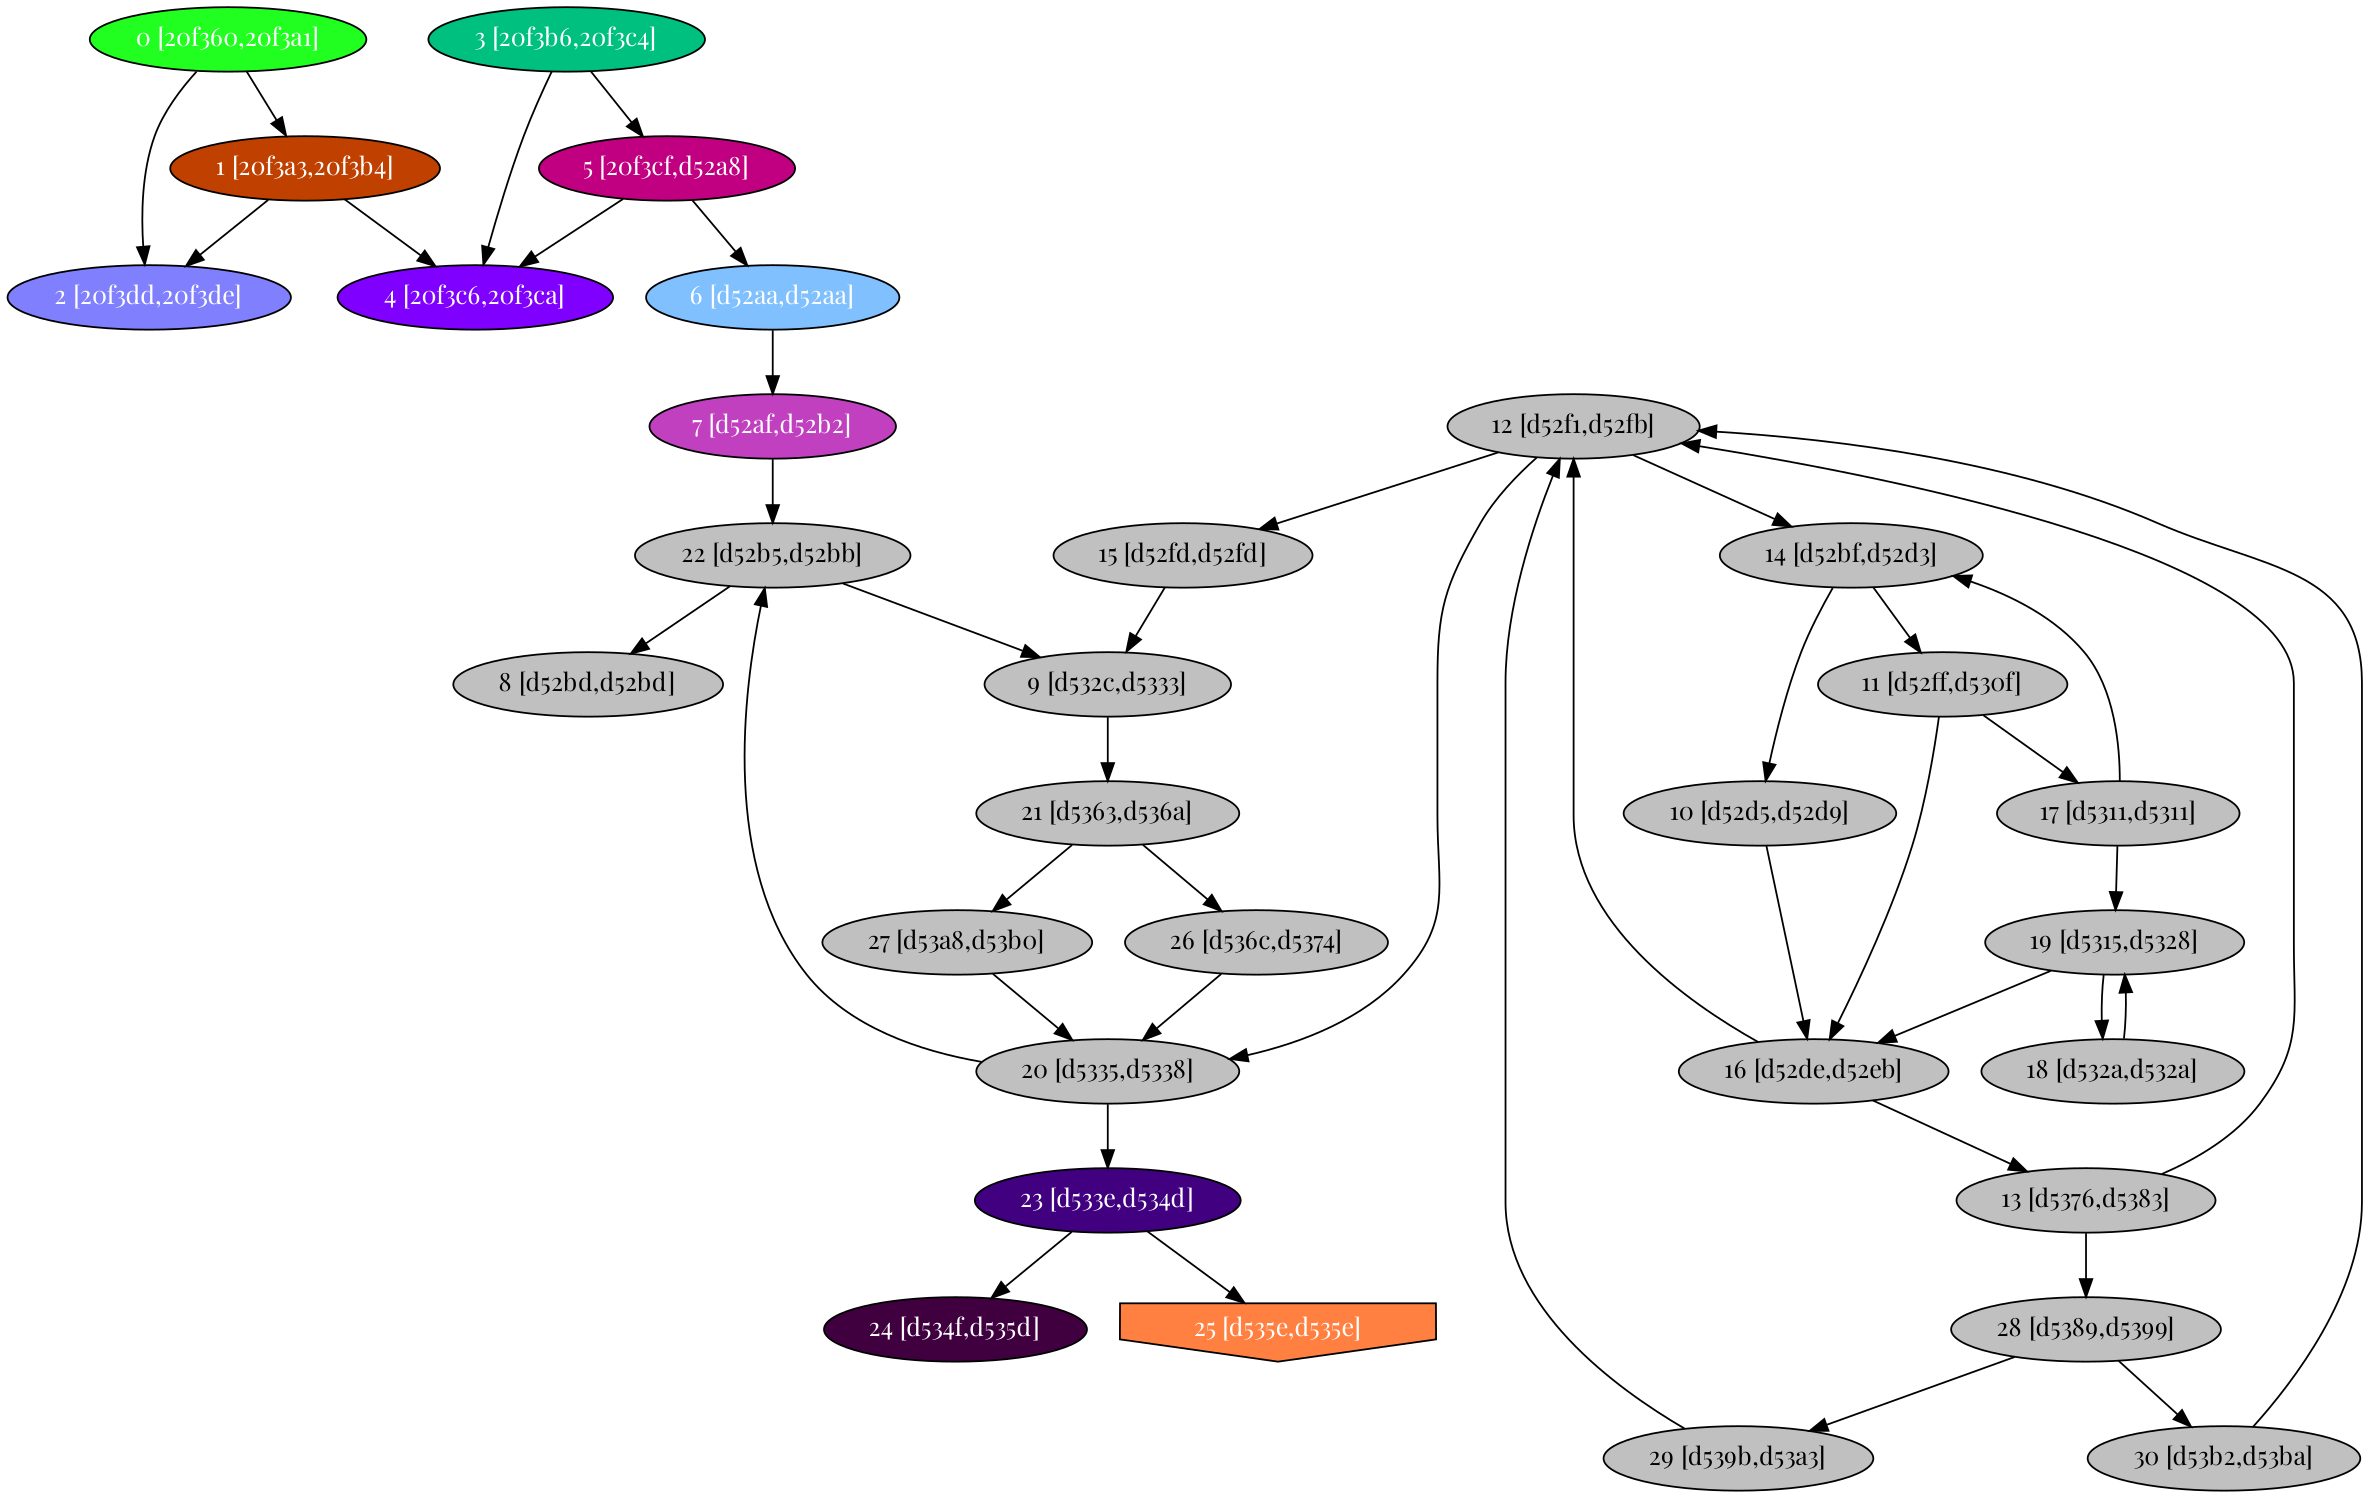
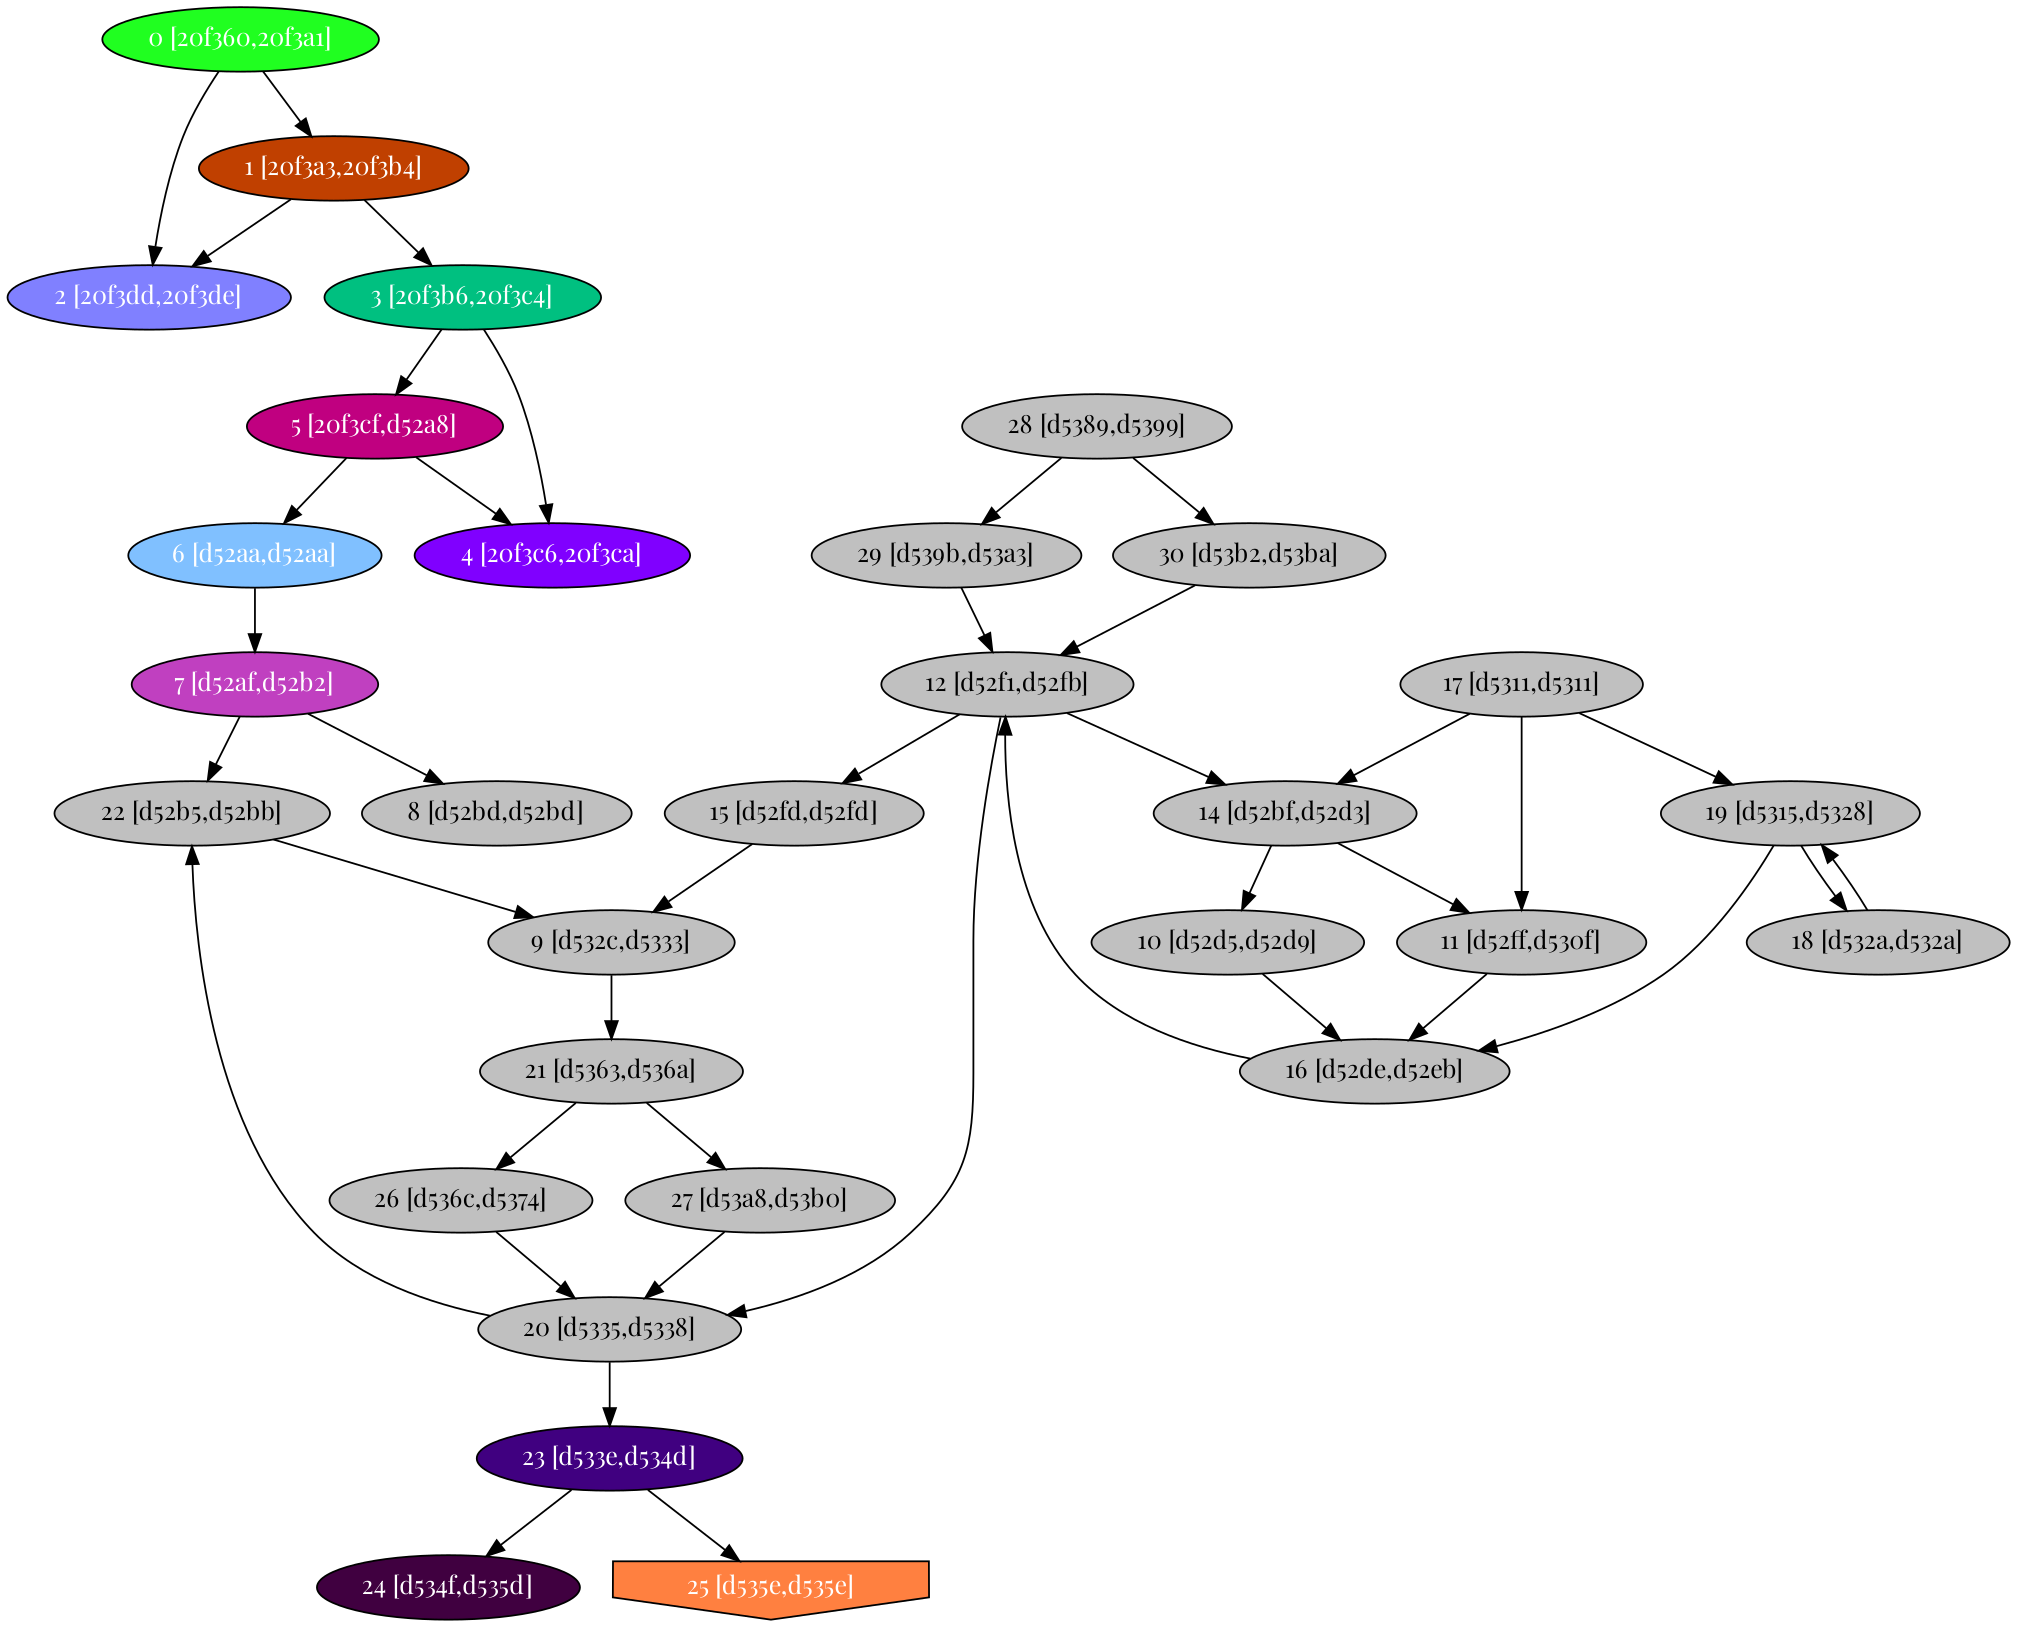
(383, 227) -> (391, 226)
(688, 615) -> (367, 745)
(2023, 744) -> (1522, 804)
(2086, 1200) -> none
